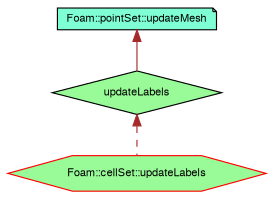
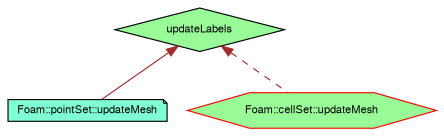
(137, 56) -> (135, 76)
(137, 173) -> (312, 110)
